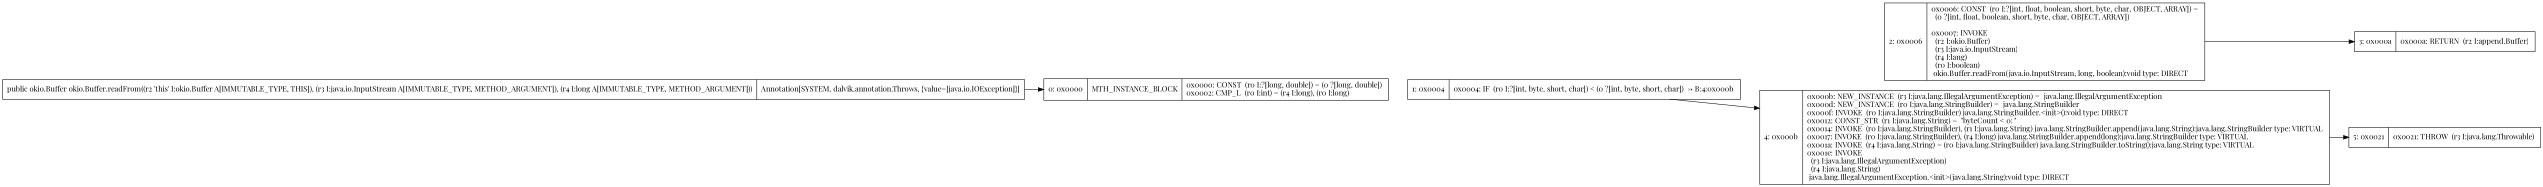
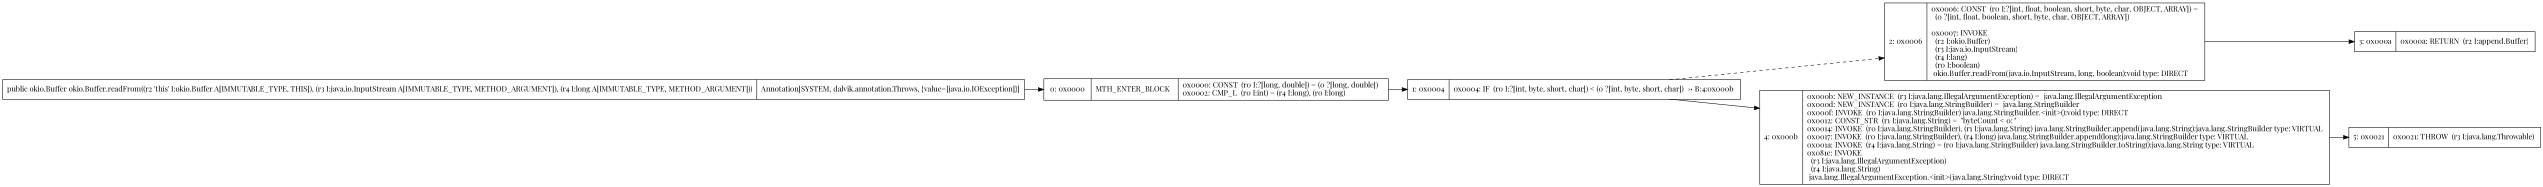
none -> (1774, 69)
(1135, 89) -> (1133, 89)
none -> (1395, 89)
(1837, 153) -> (1836, 153)
